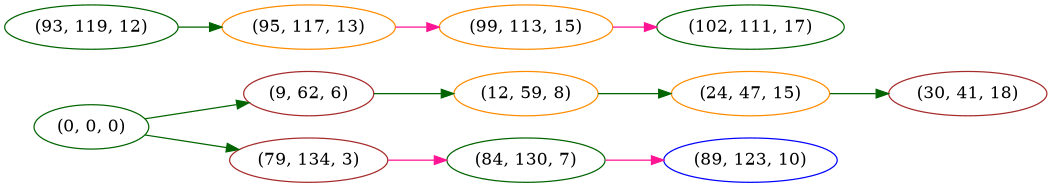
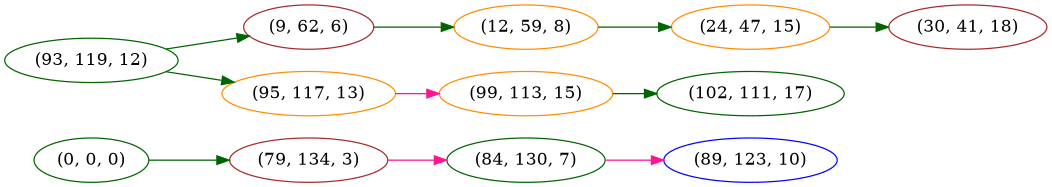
(629, 27) -> (629, 94)
(191, 112) -> (201, 44)
